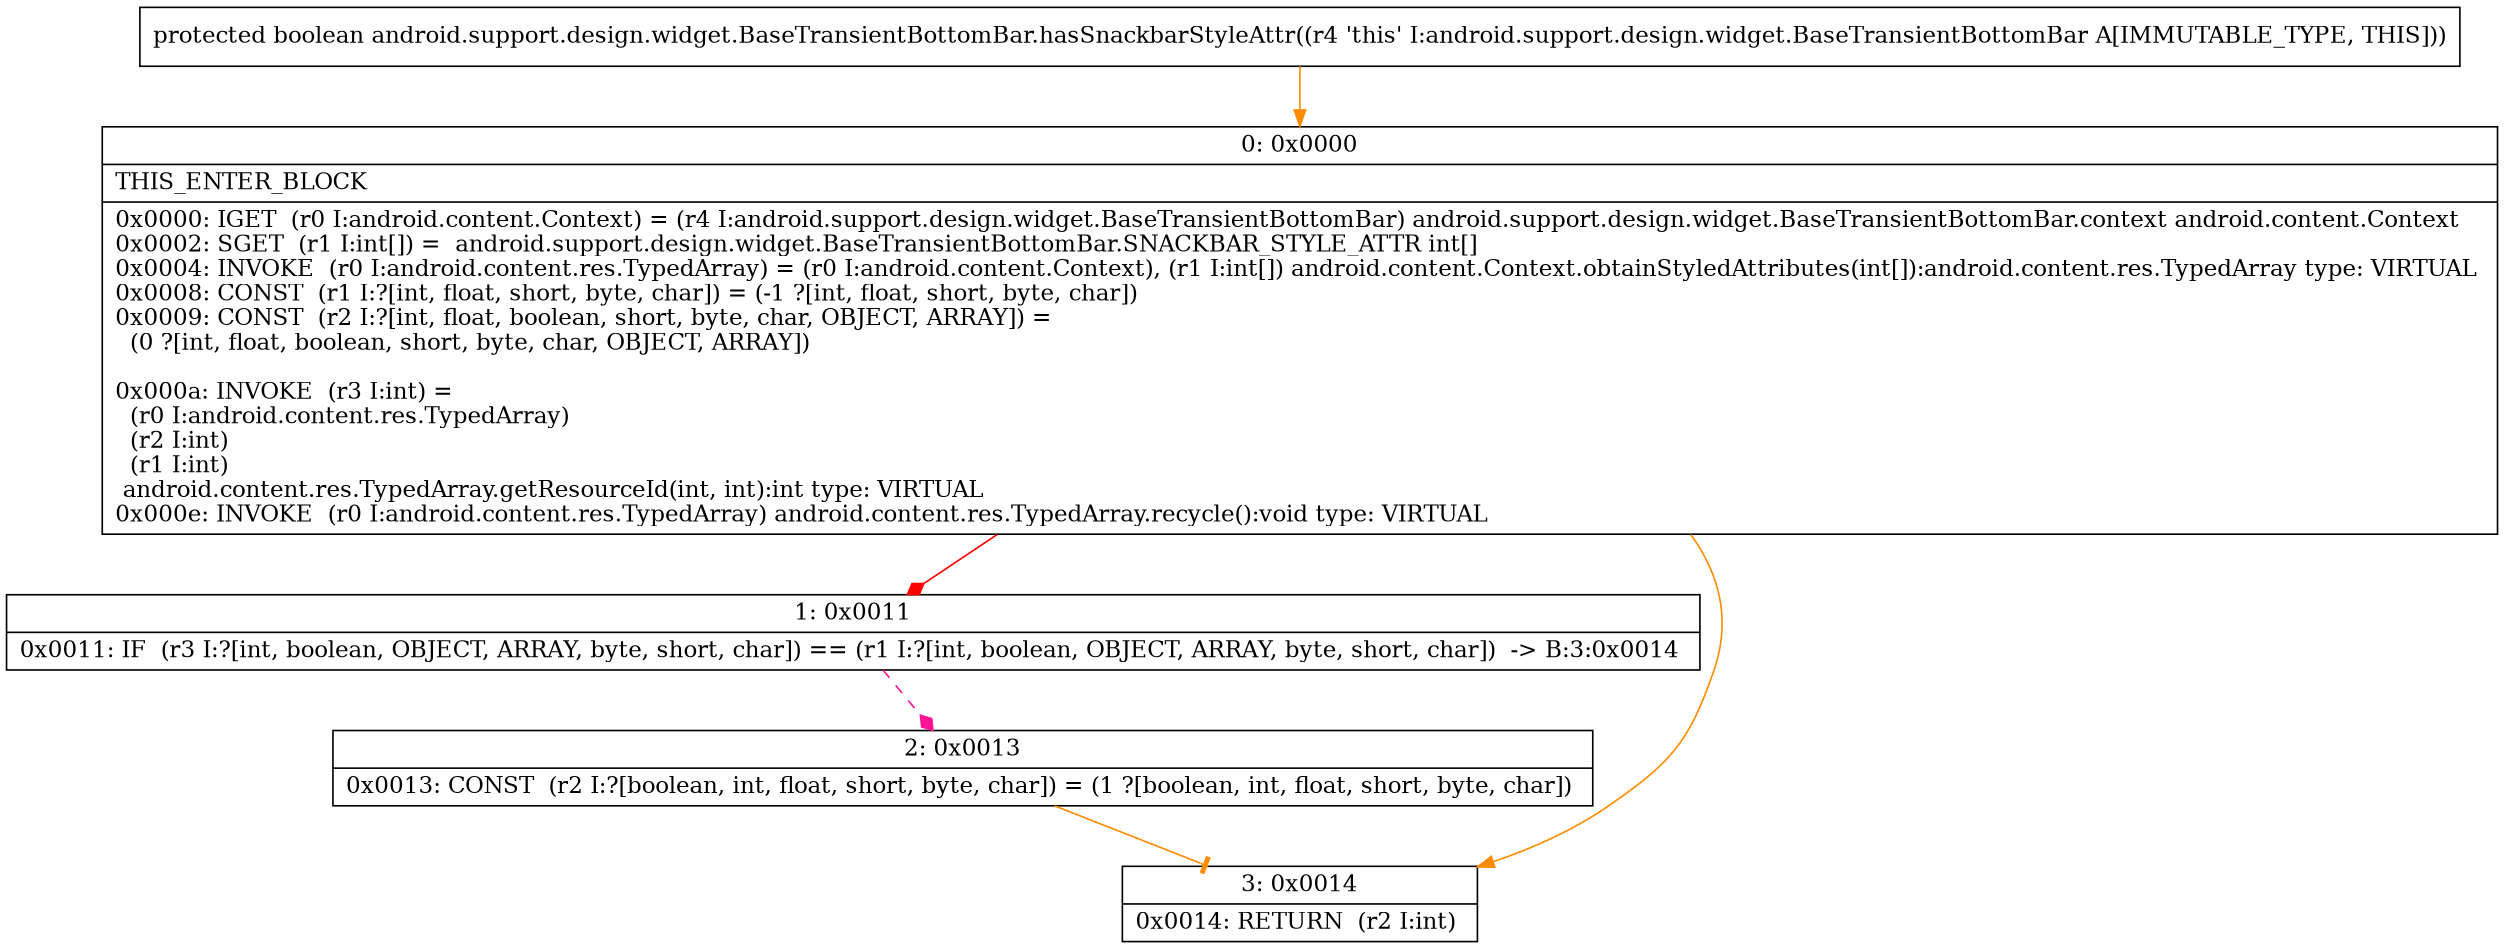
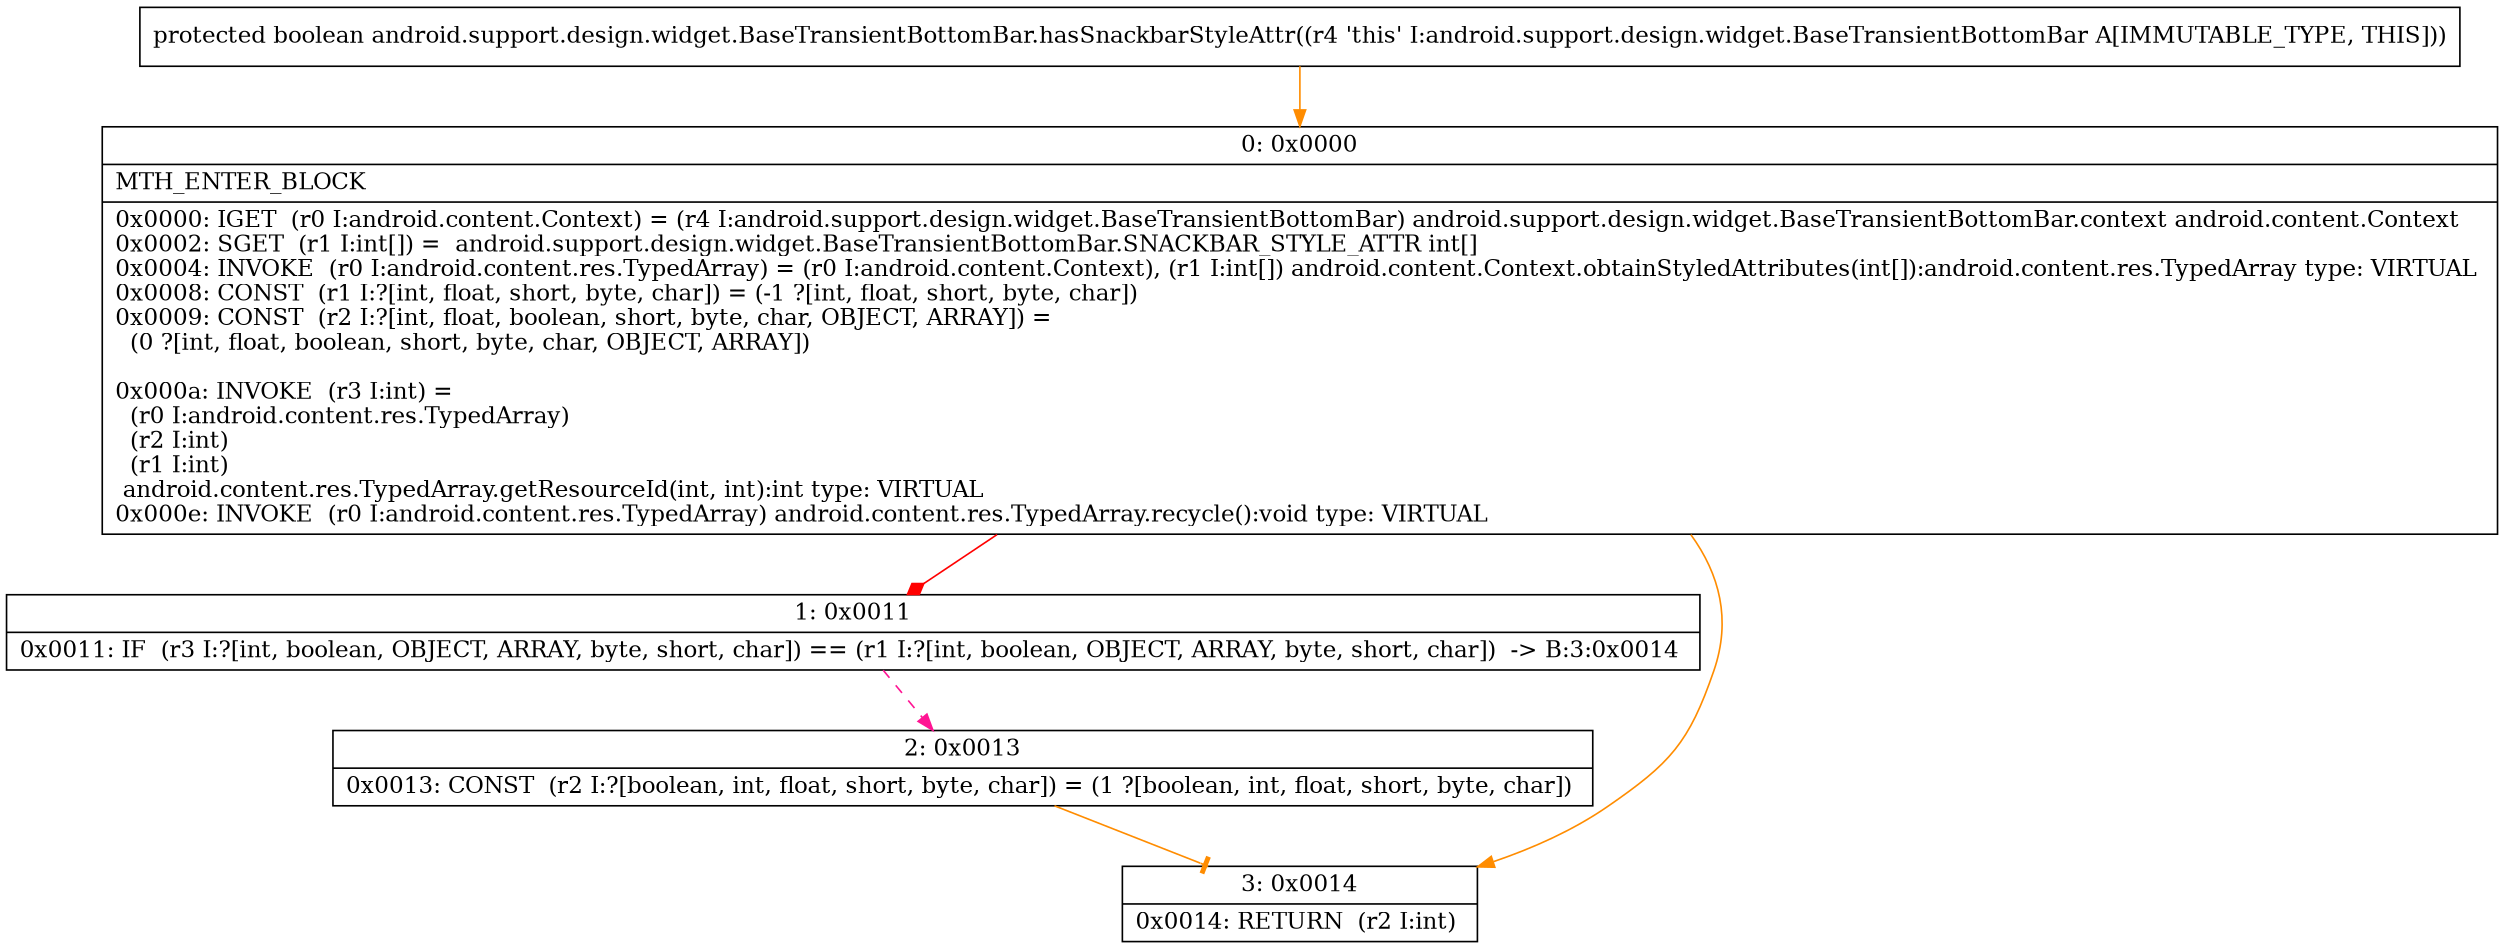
(241, 182) -> (241, 182)
(902, 692) -> (903, 694)
